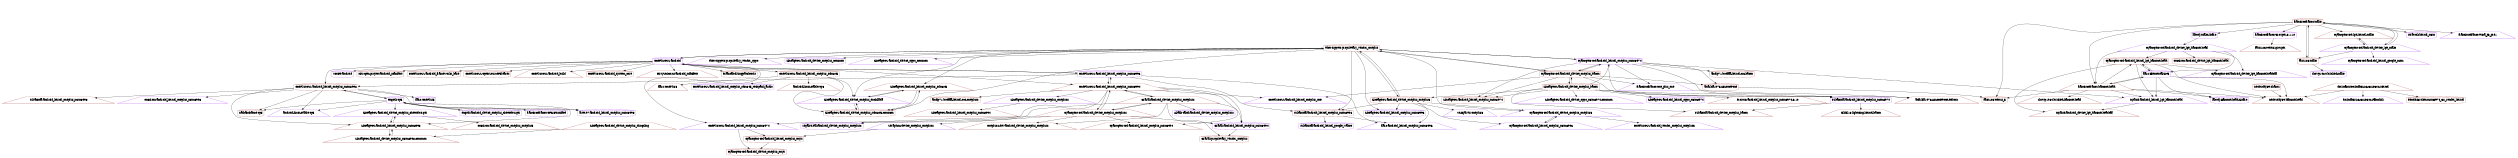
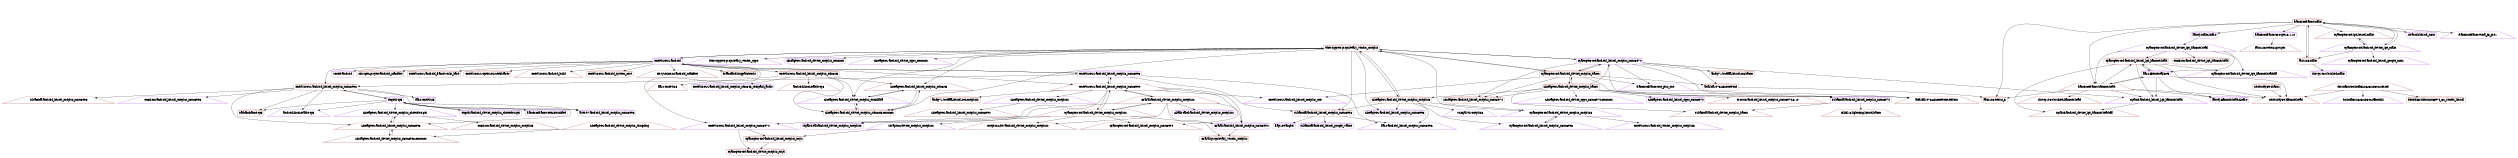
none -> (862, 80)
none -> (1284, 126)
